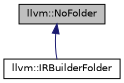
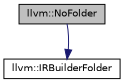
(56, 46) -> (68, 37)
